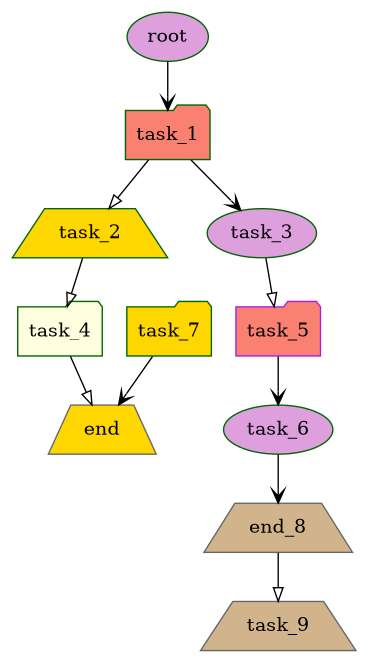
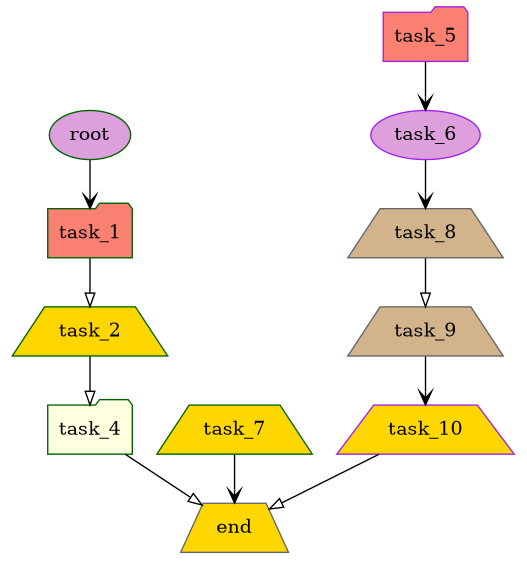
(262, 233) -> none
(169, 331) -> (235, 430)
(278, 430) -> (426, 135)
none -> (426, 430)
(278, 528) -> (426, 233)
